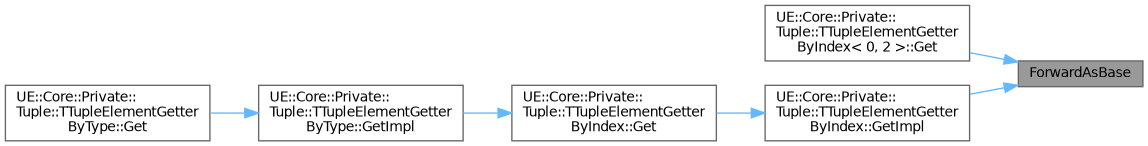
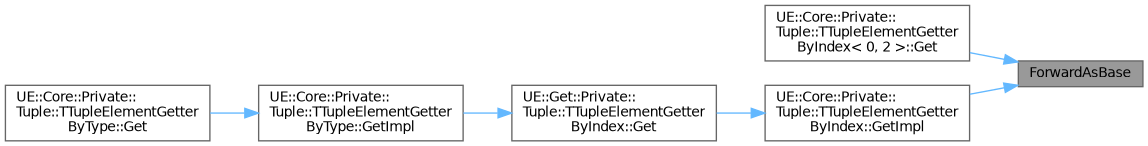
(614, 113) -> (614, 113)
